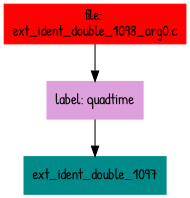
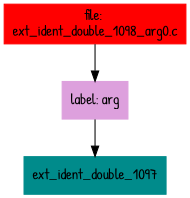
(95, 100) -> (95, 100)
